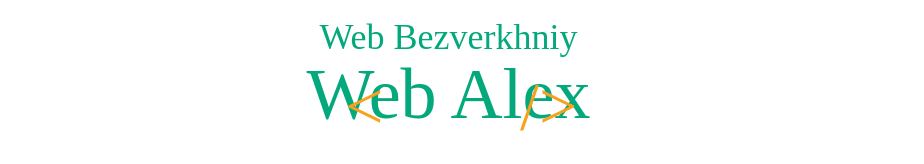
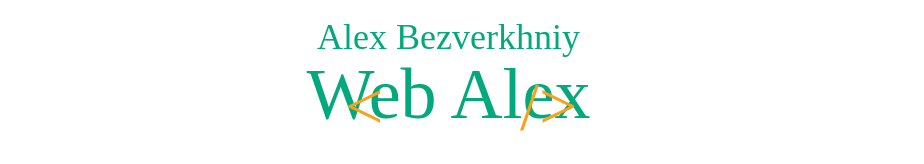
(449, 36) -> (449, 36)
